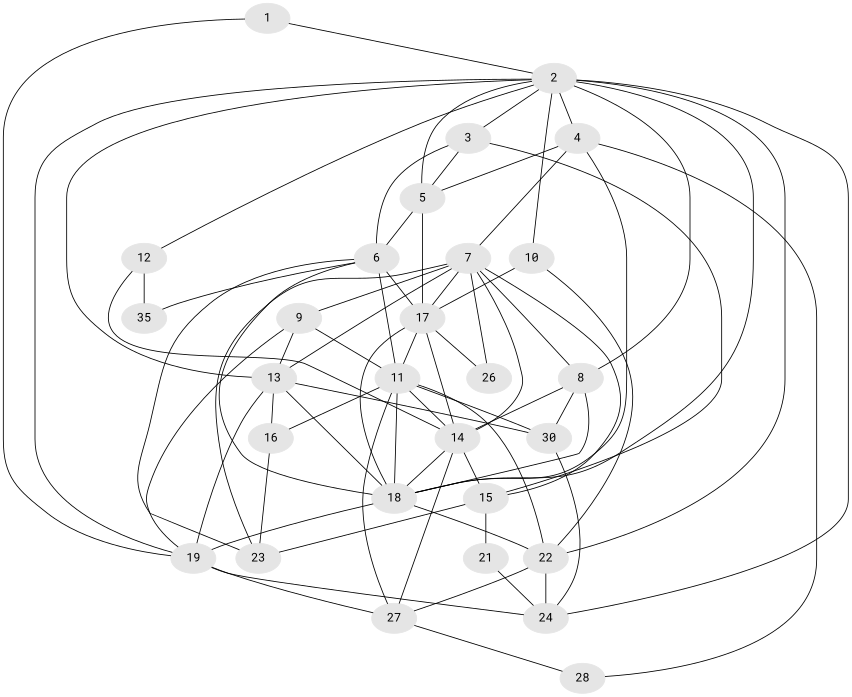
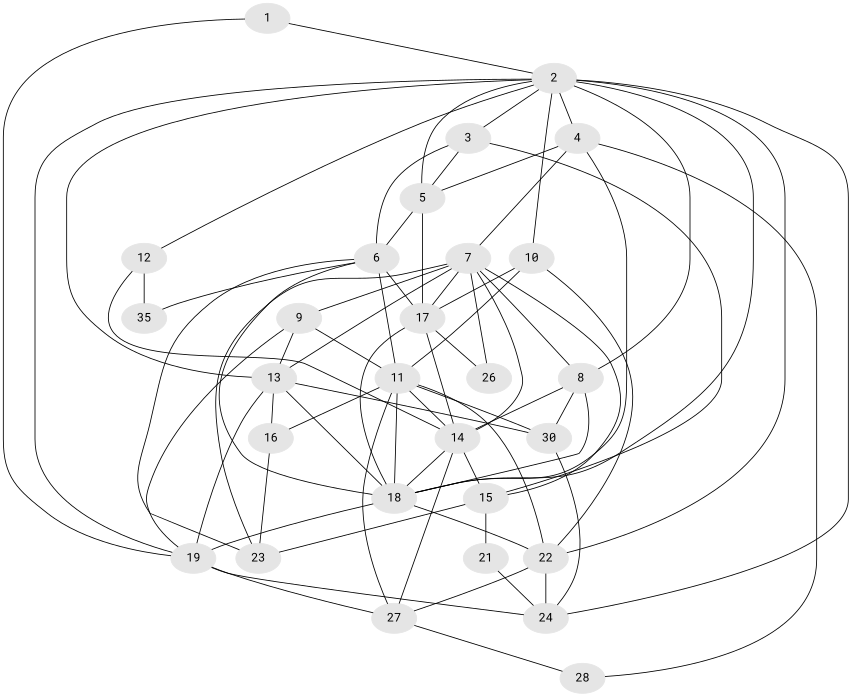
(410, 348) -> (467, 320)
